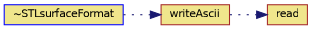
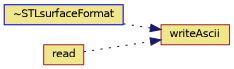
(243, 15) -> (117, 47)
